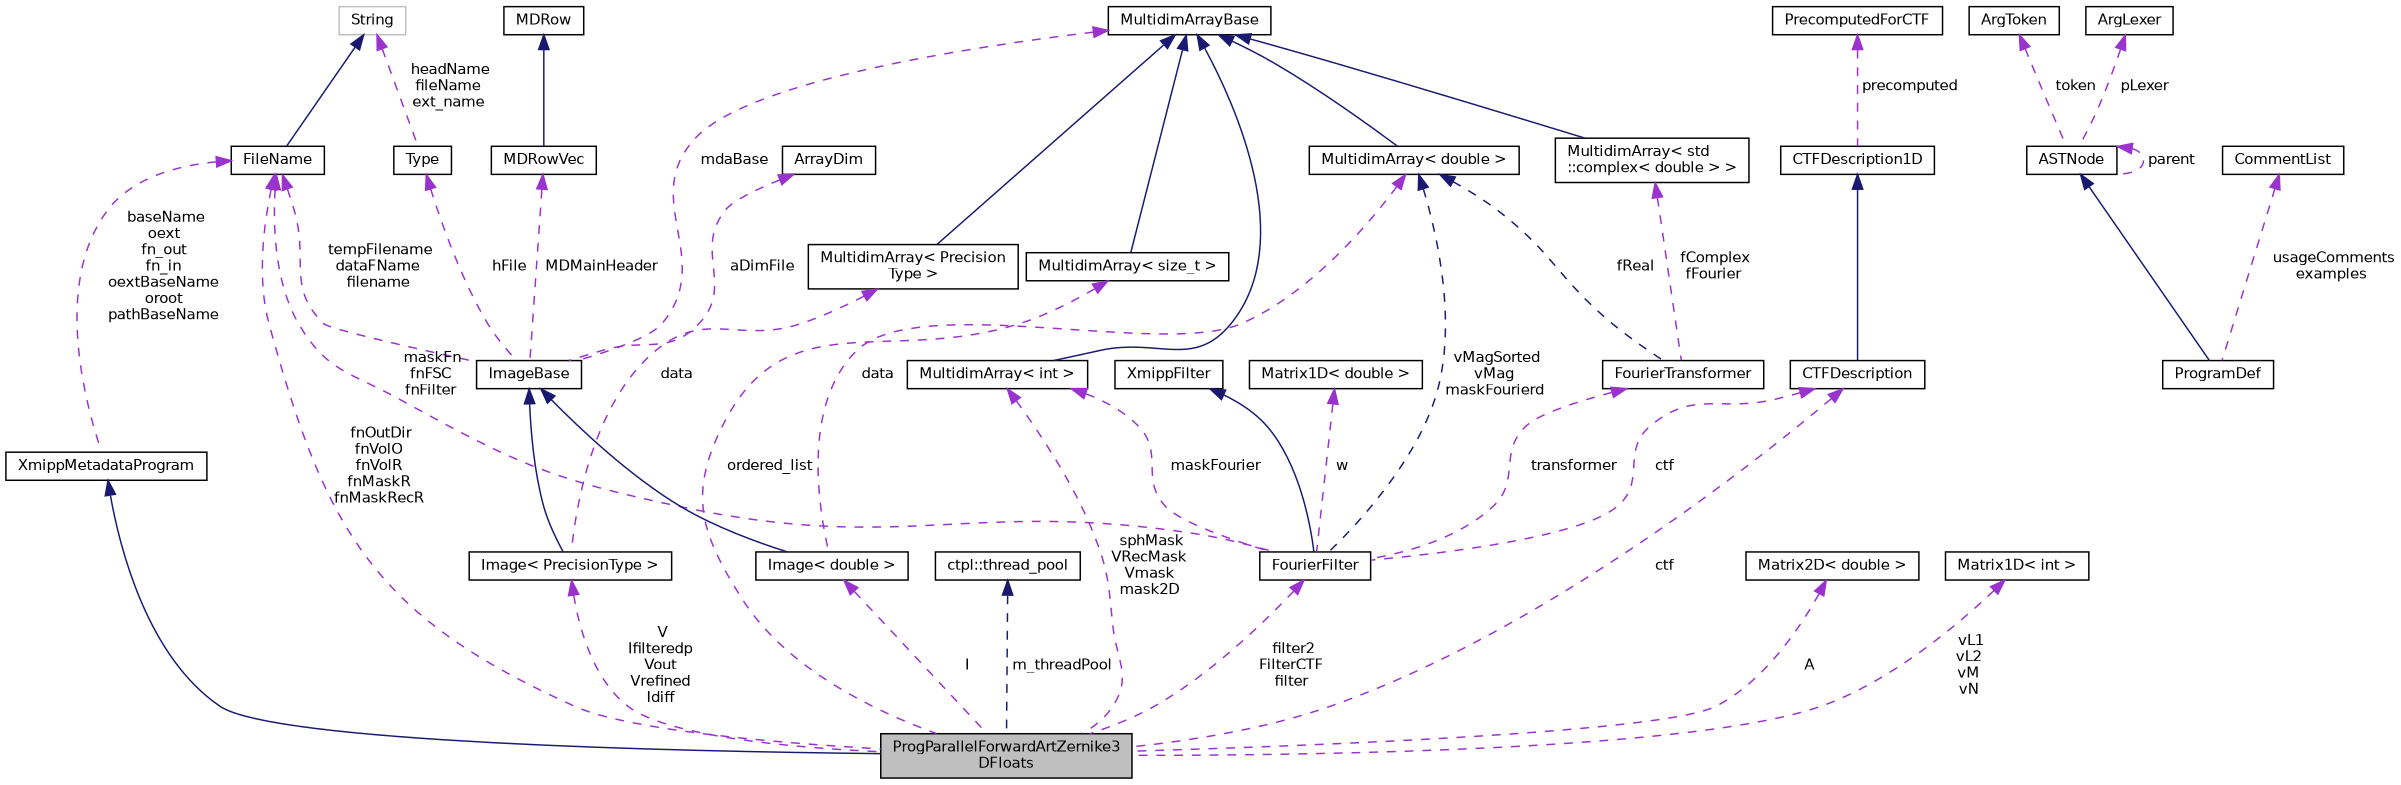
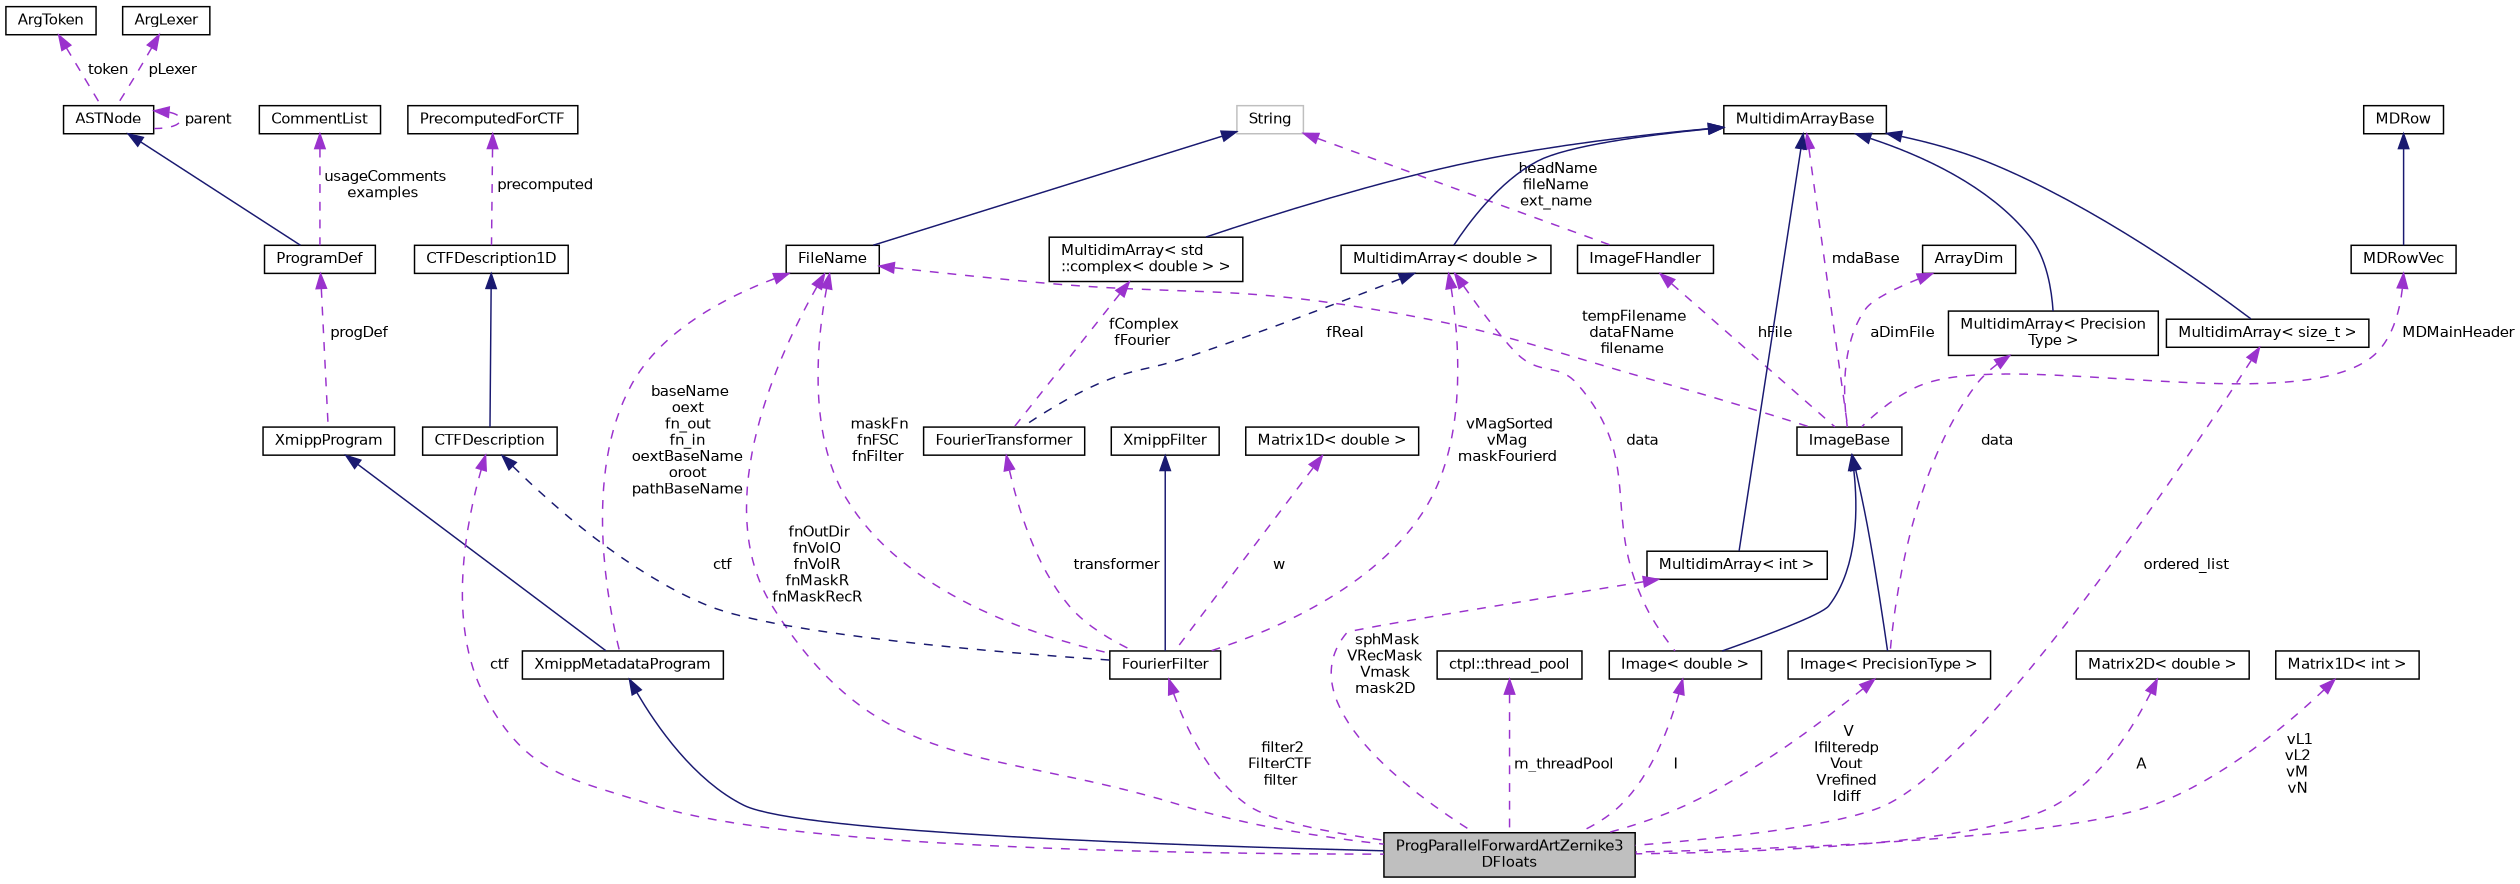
(423, 160) -> (1646, 259)
(1438, 386) -> (1415, 523)
none -> (329, 441)
(1157, 492) -> none
(1614, 508) -> (772, 622)
(1007, 664) -> (1510, 763)
